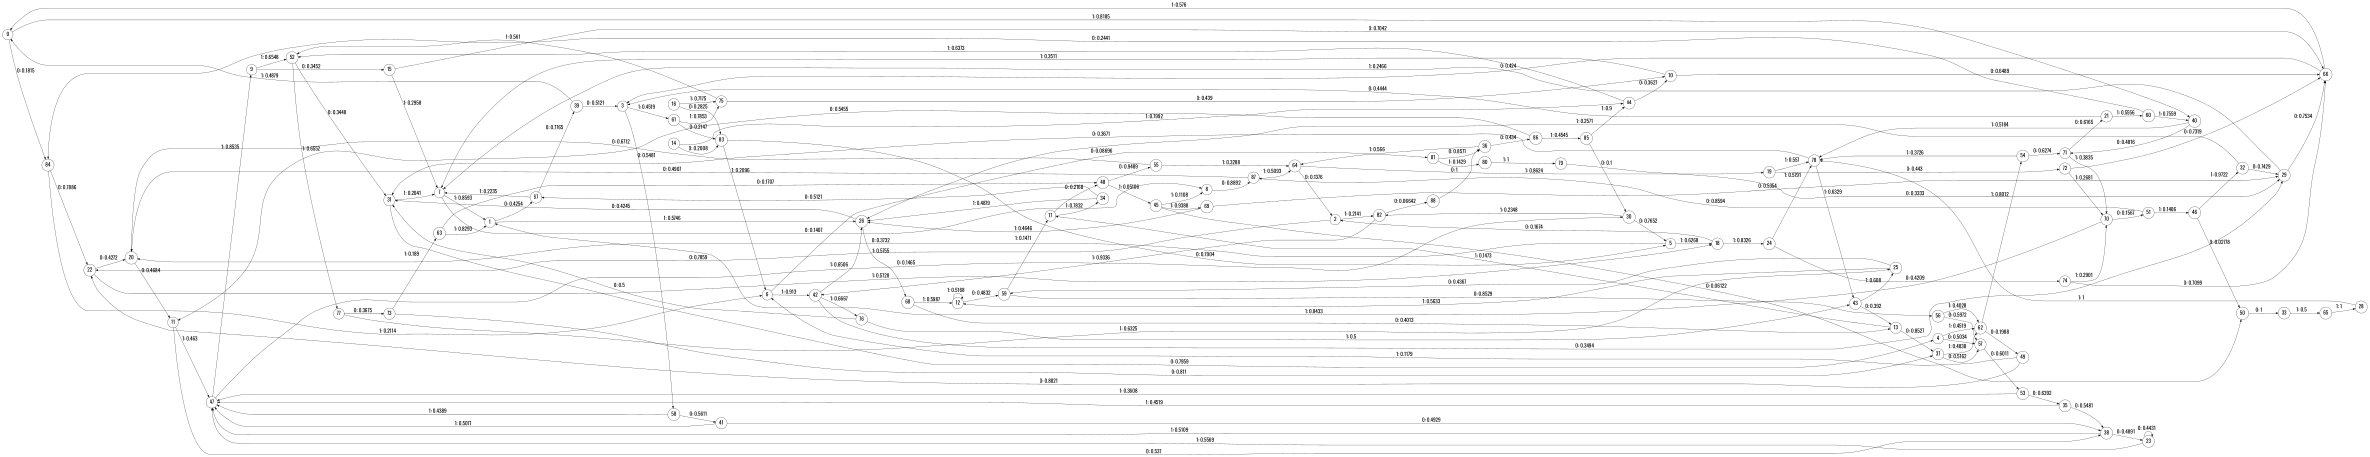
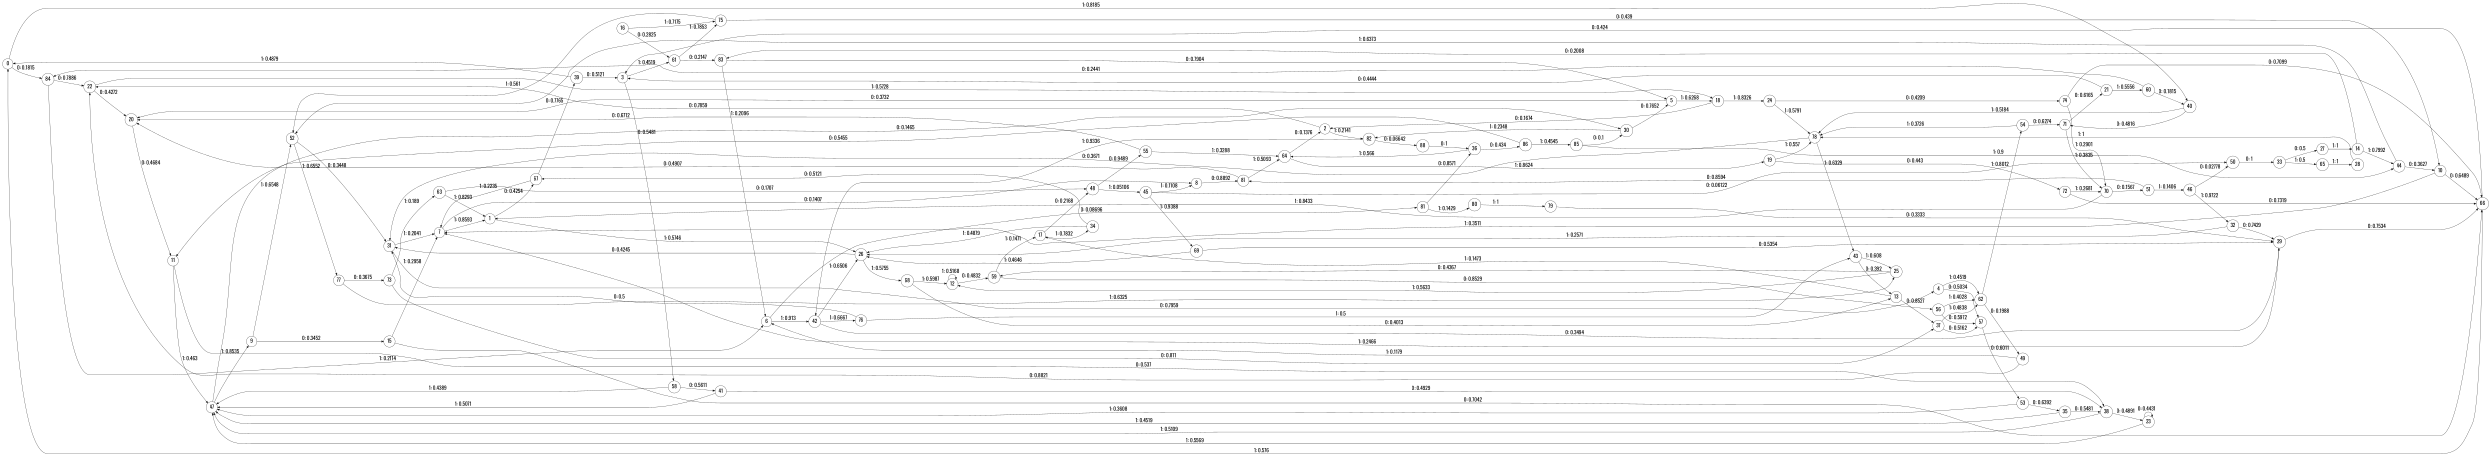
(706, 111) -> (648, 44)
(2169, 114) -> (2169, 92)
none -> (2322, 149)
